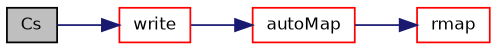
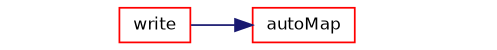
(32, 25) -> none
(453, 25) -> none
